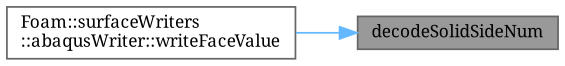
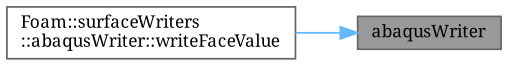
(458, 33) -> (429, 33)
